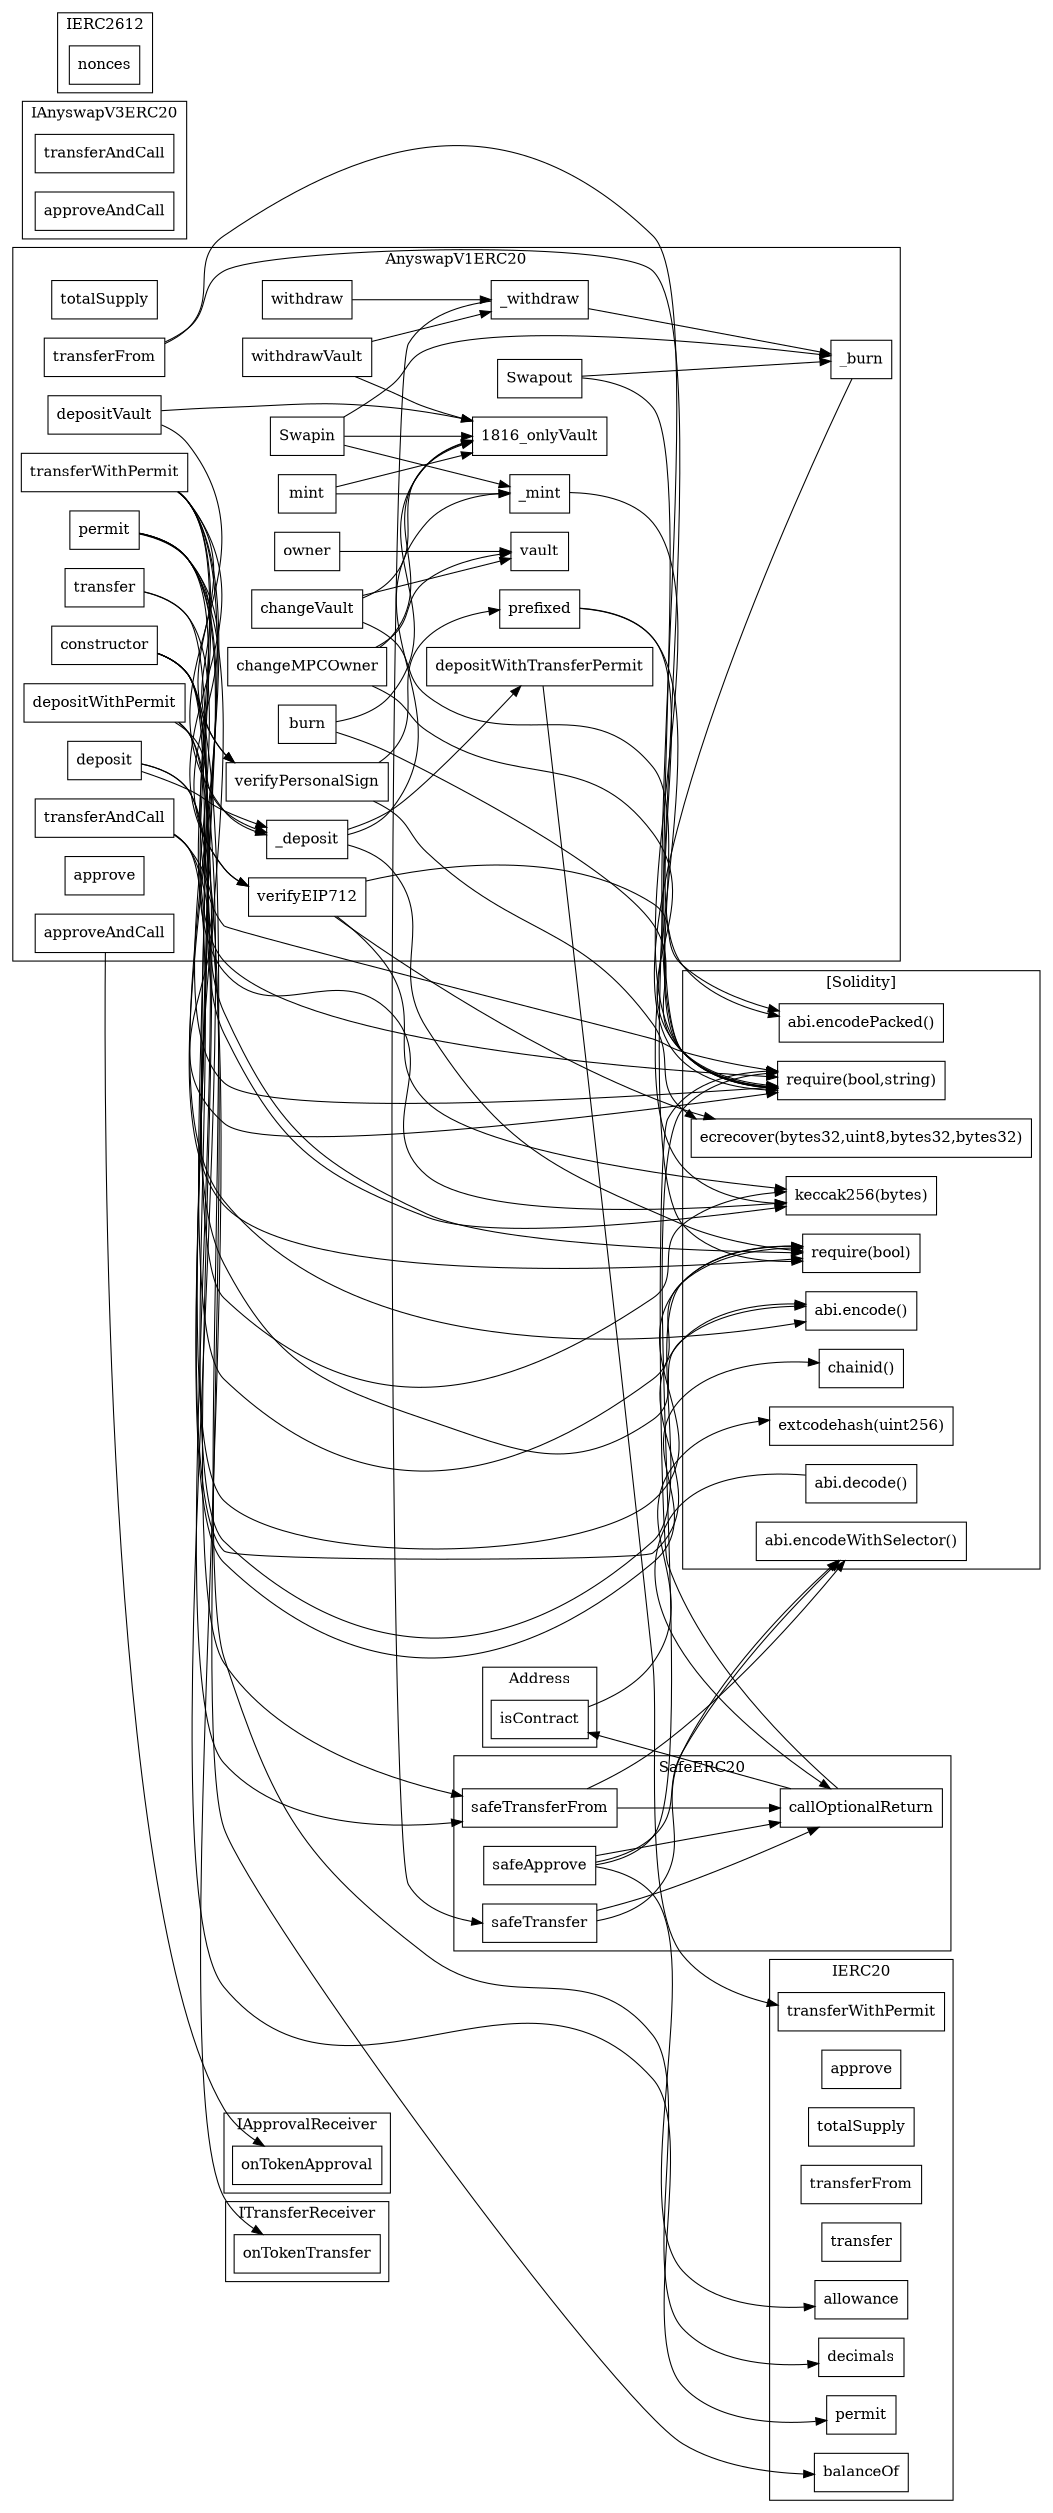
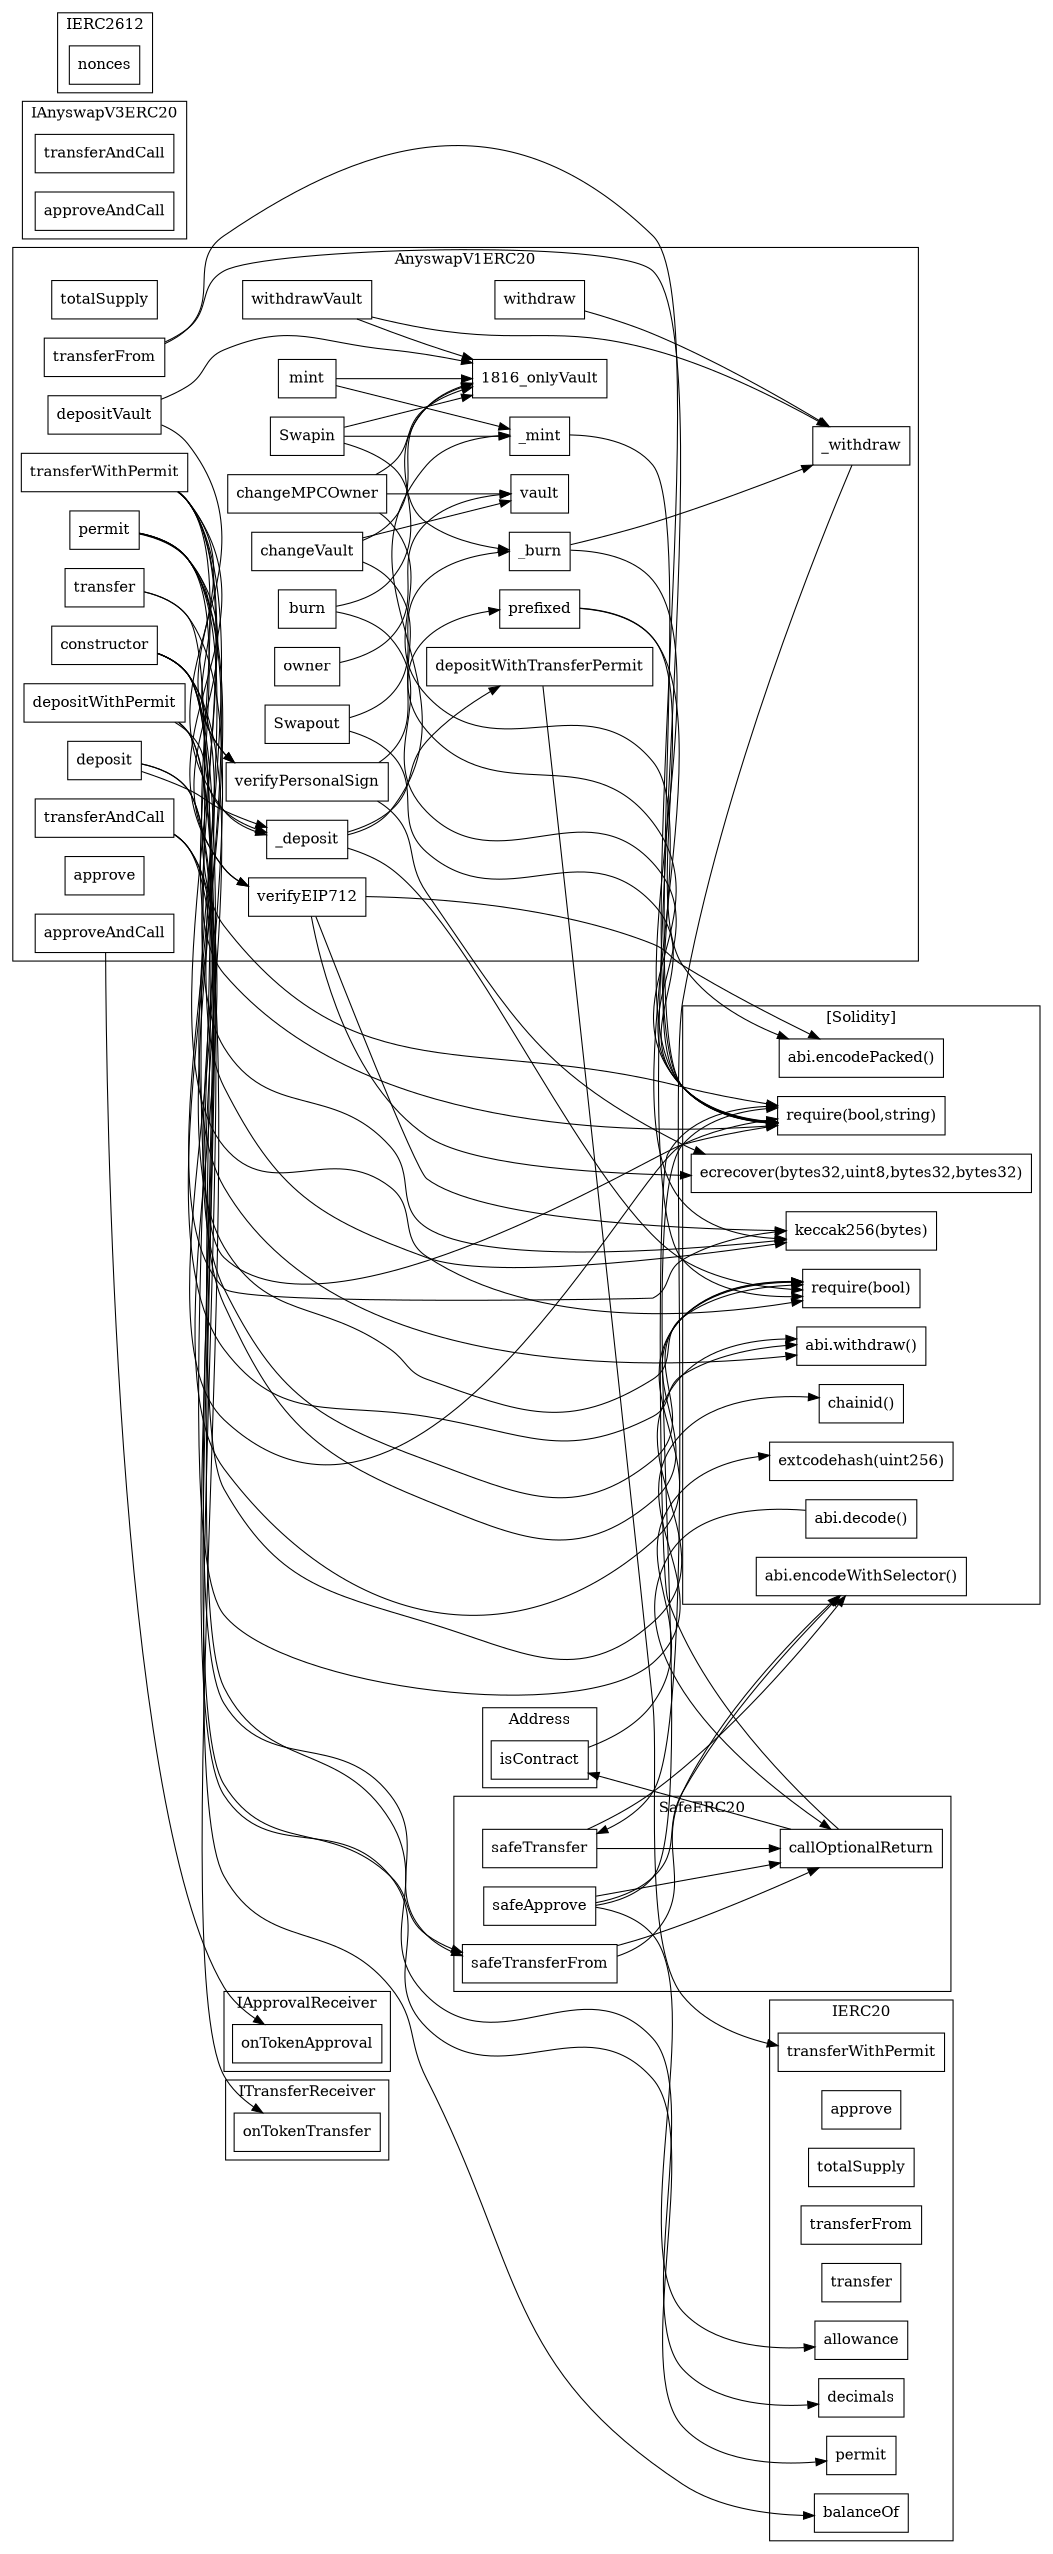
(704, 330) -> (688, 511)
(861, 1311) -> (861, 1346)
